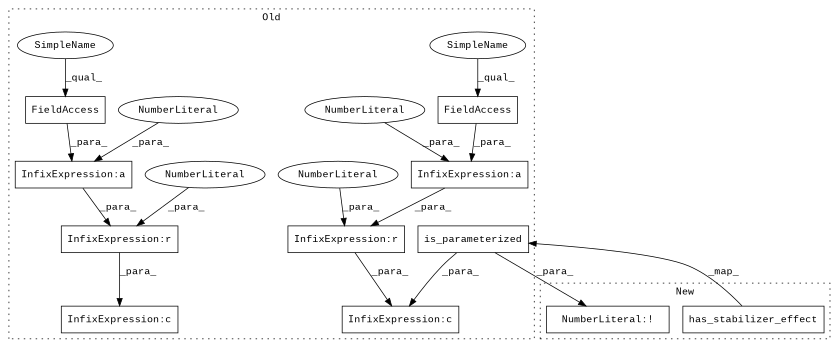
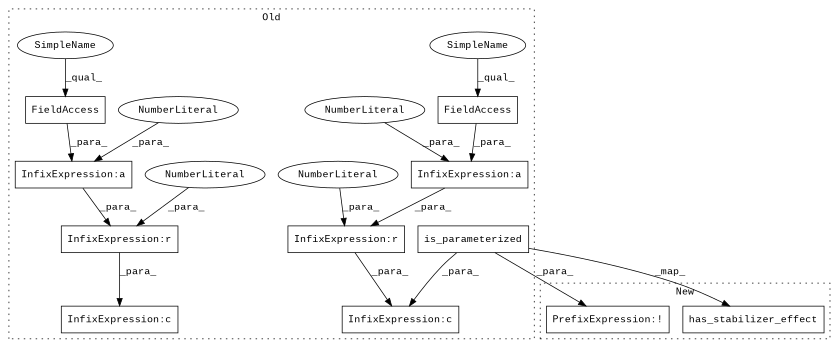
(646, 256) -> (628, 269)
(608, 320) -> (608, 320)
